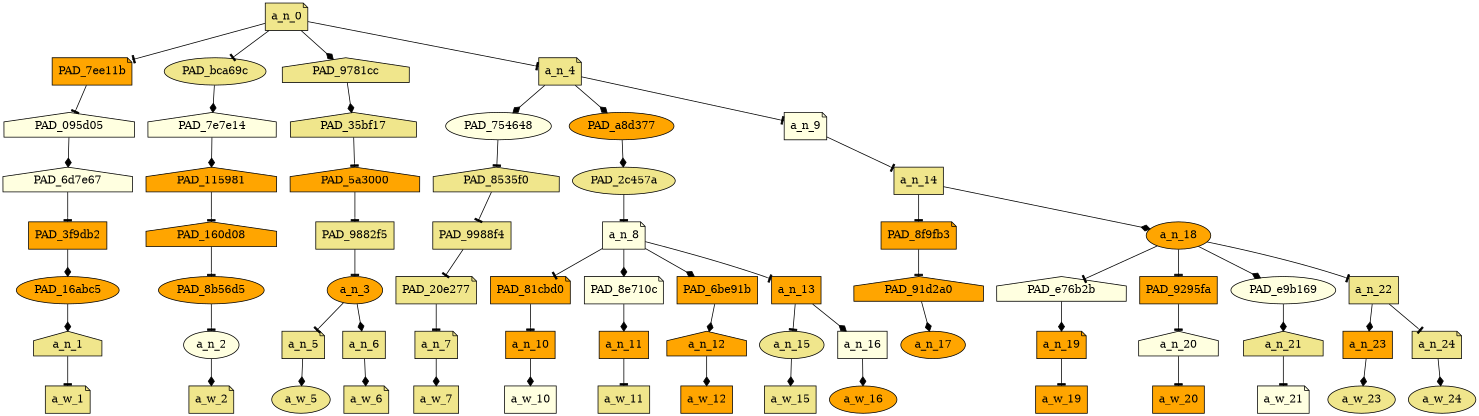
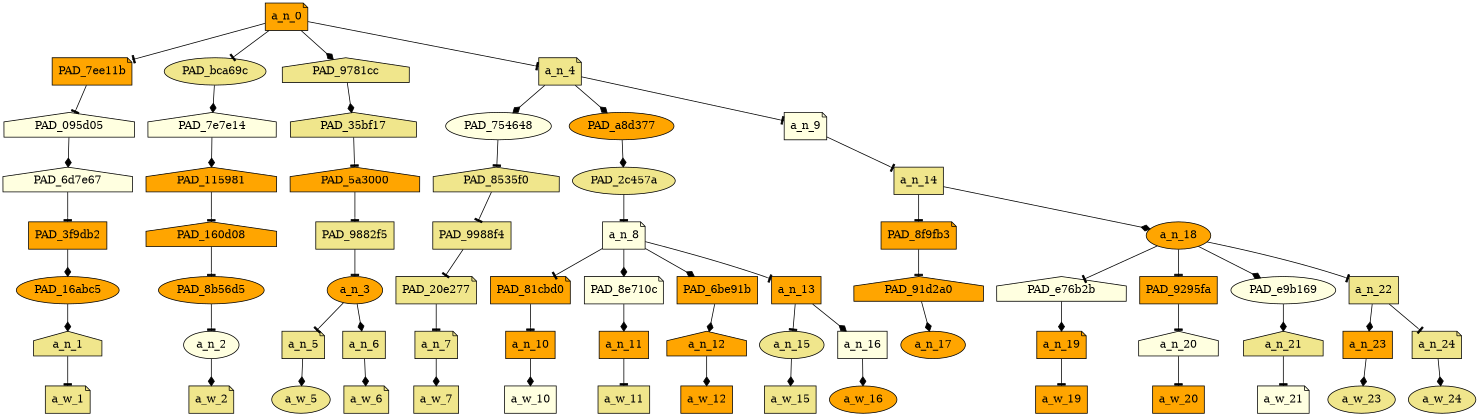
(287, 17) -> (287, 17)
